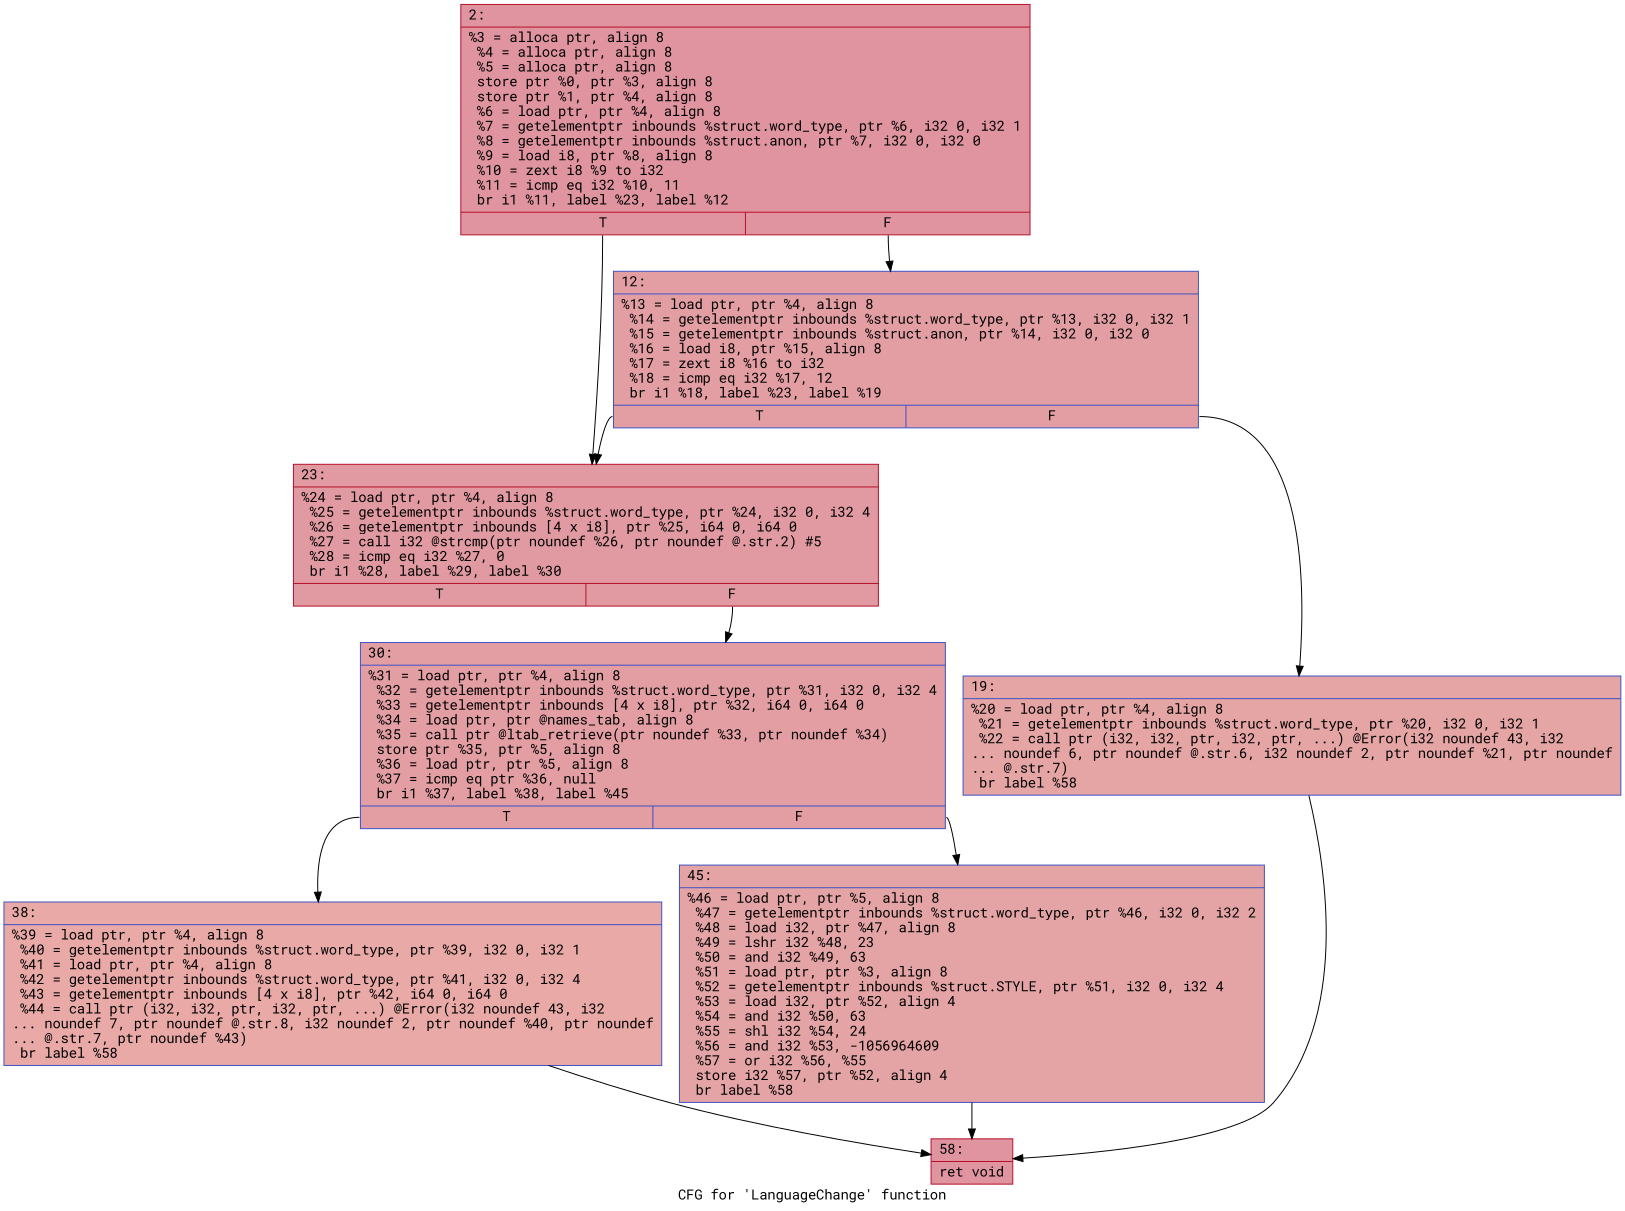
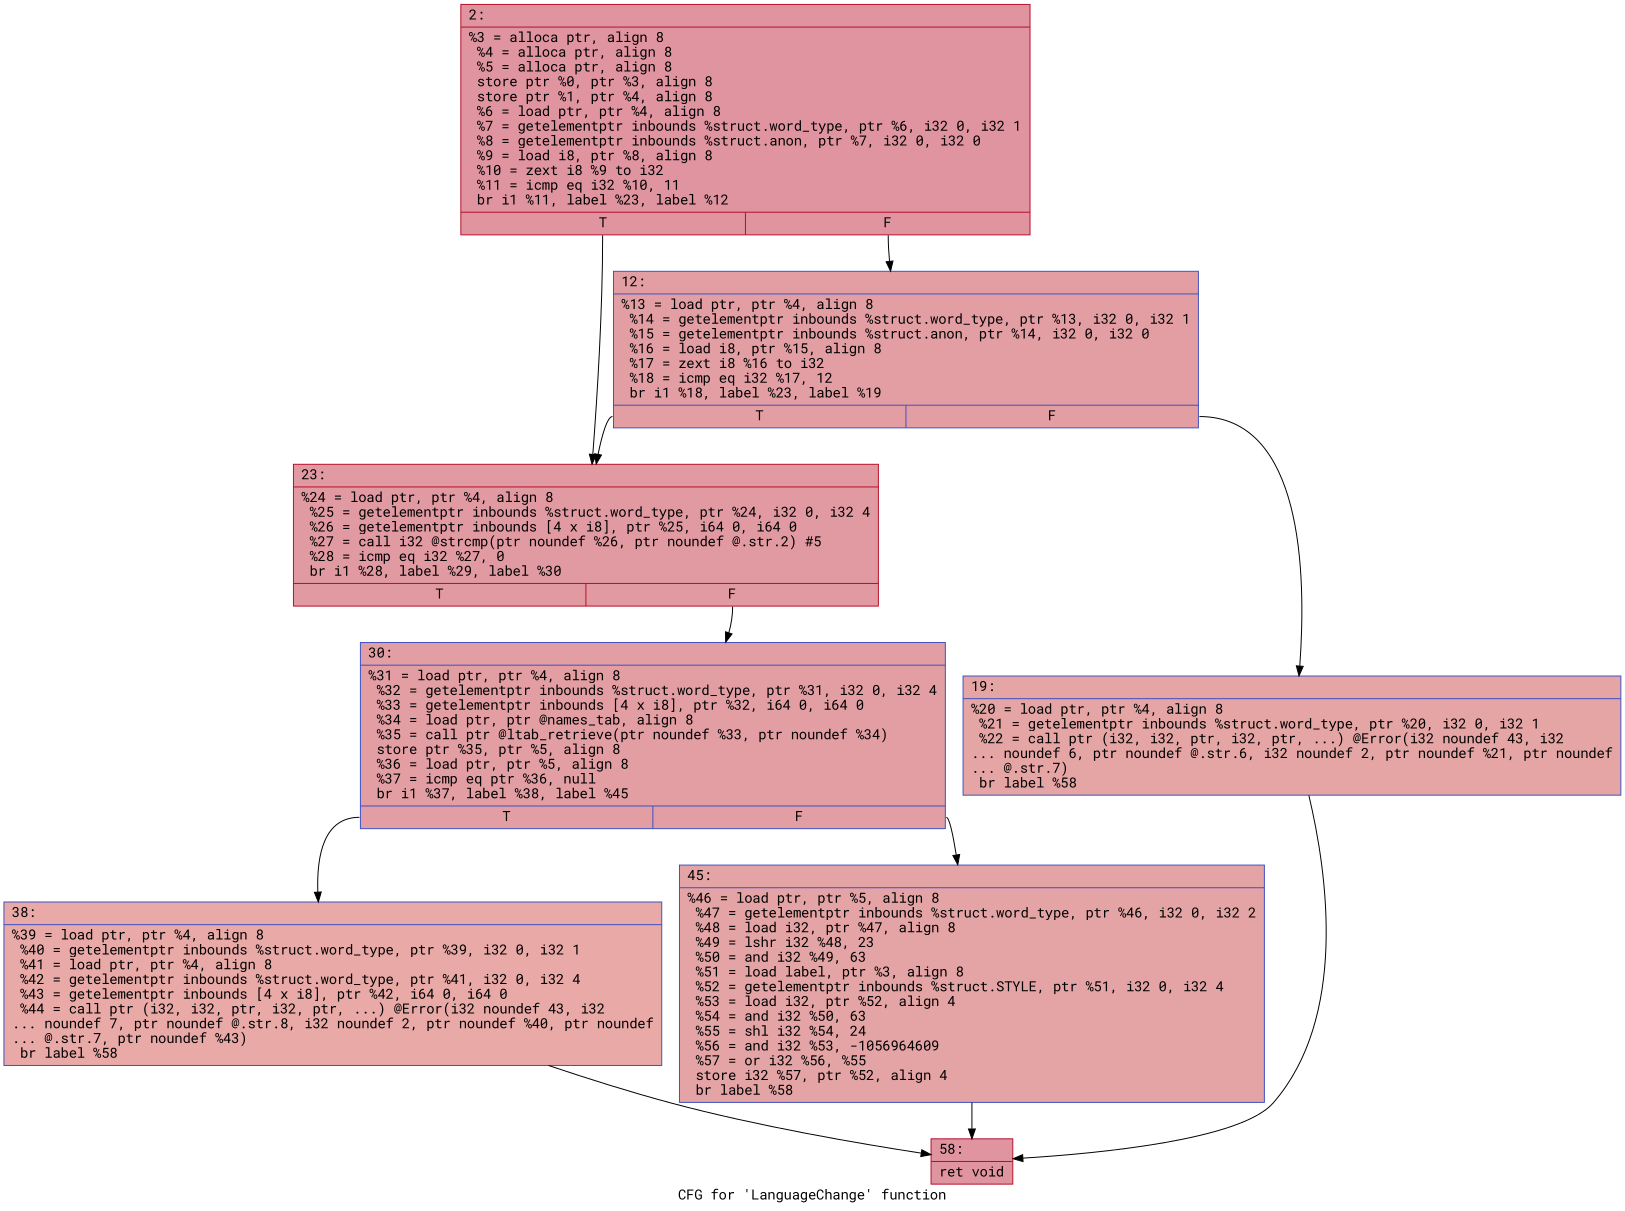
(818, 972) -> (826, 972)
